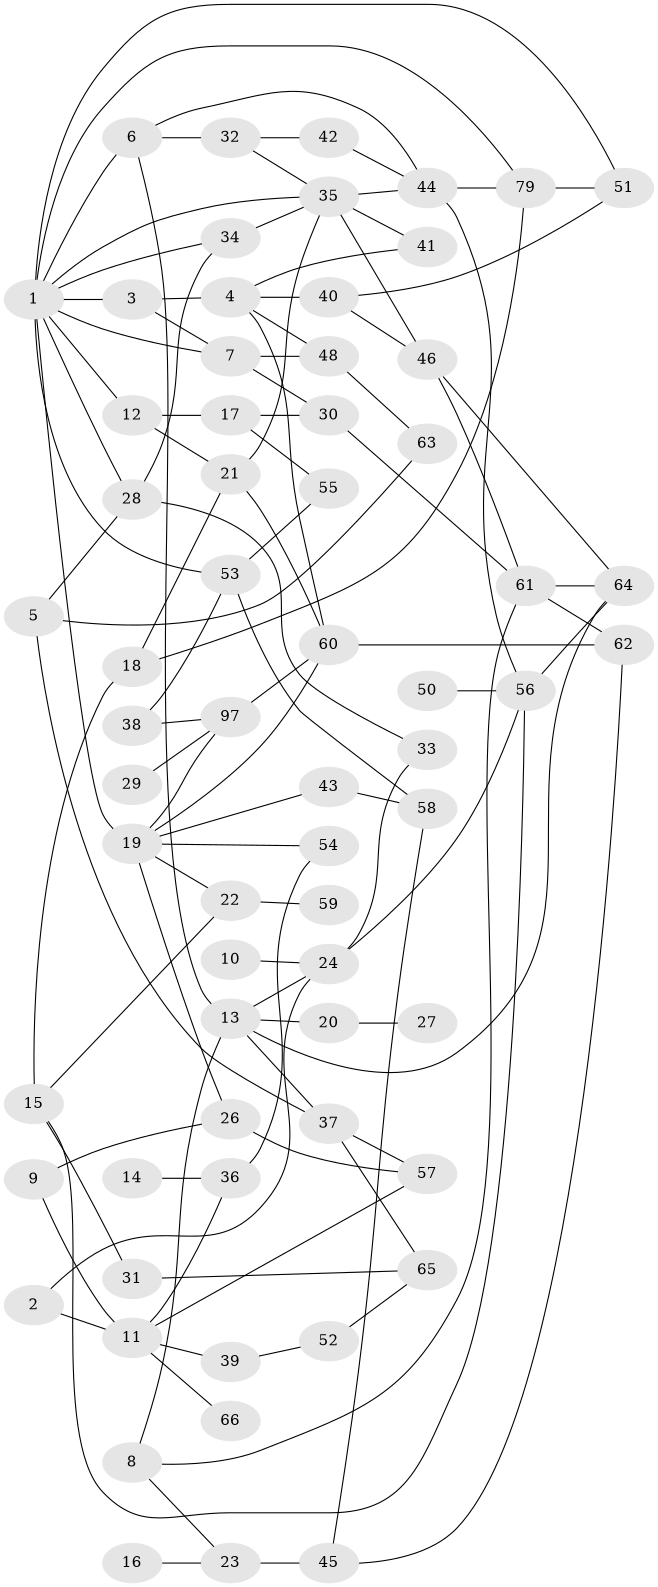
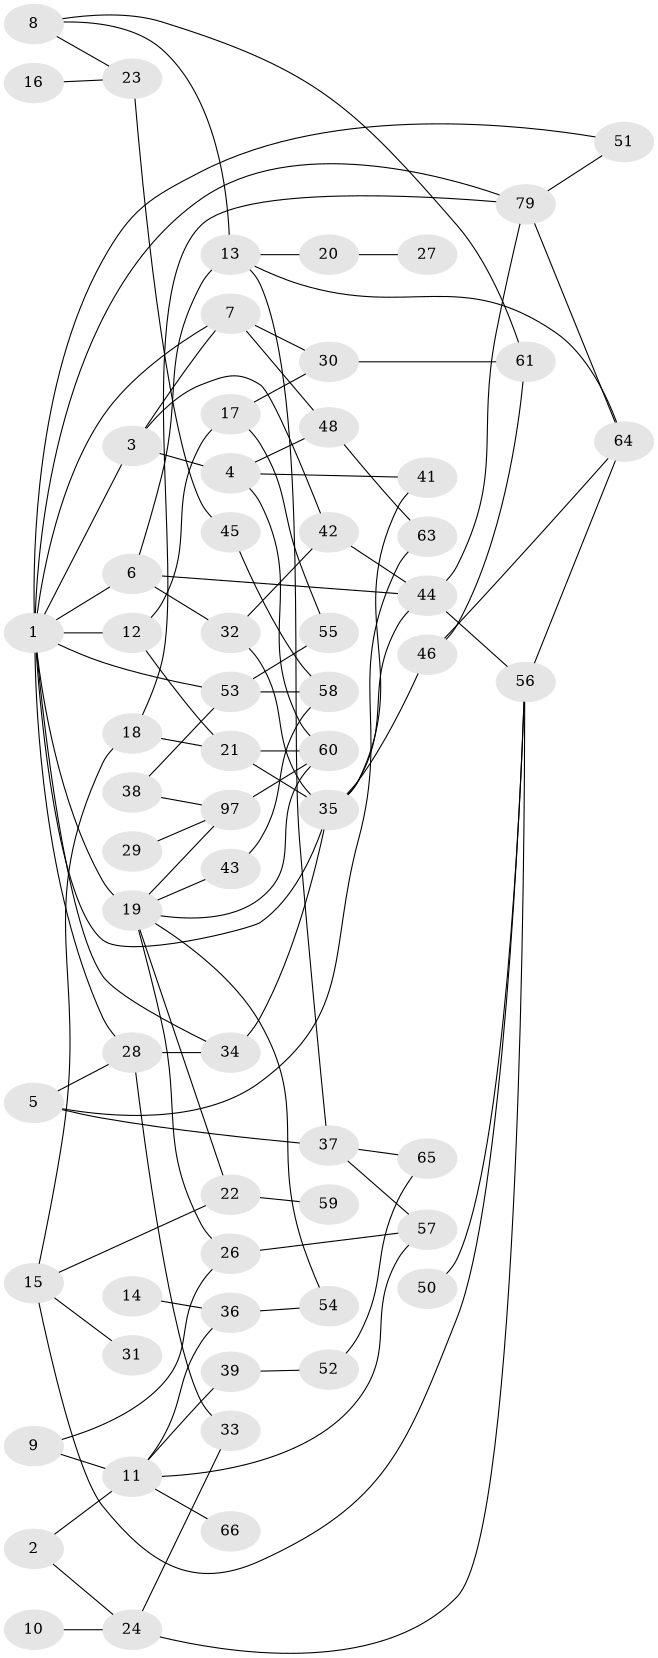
(329, 297) -> none
none -> (263, 388)
(575, 586) -> (575, 323)
(624, 645) -> none
(285, 988) -> none
(280, 1275) -> none
